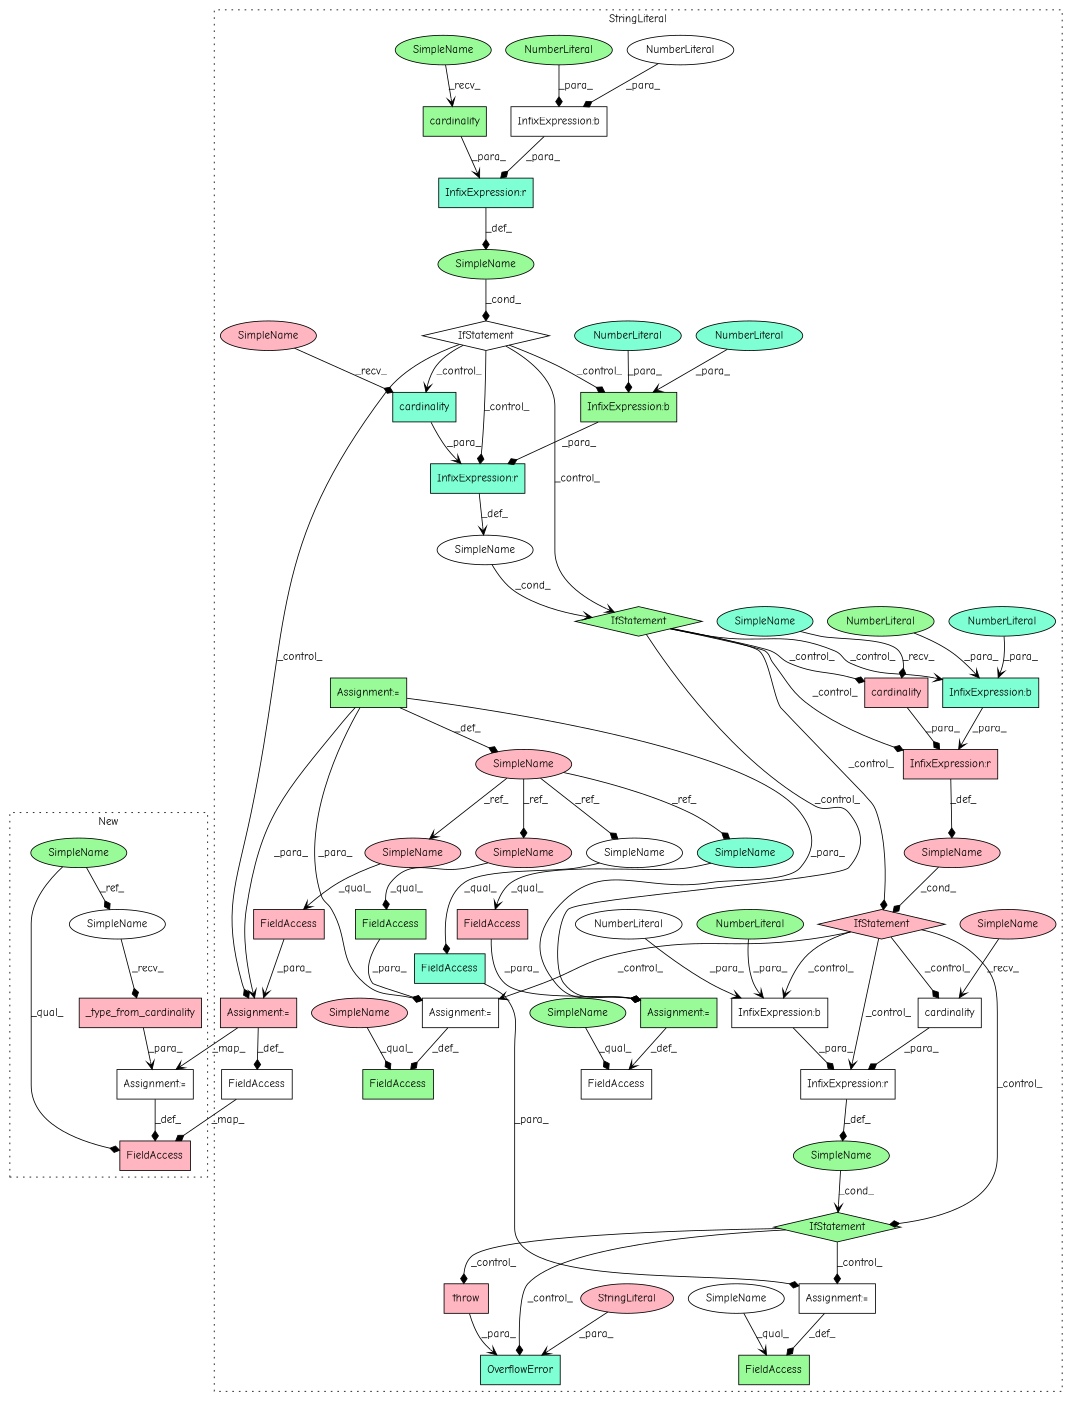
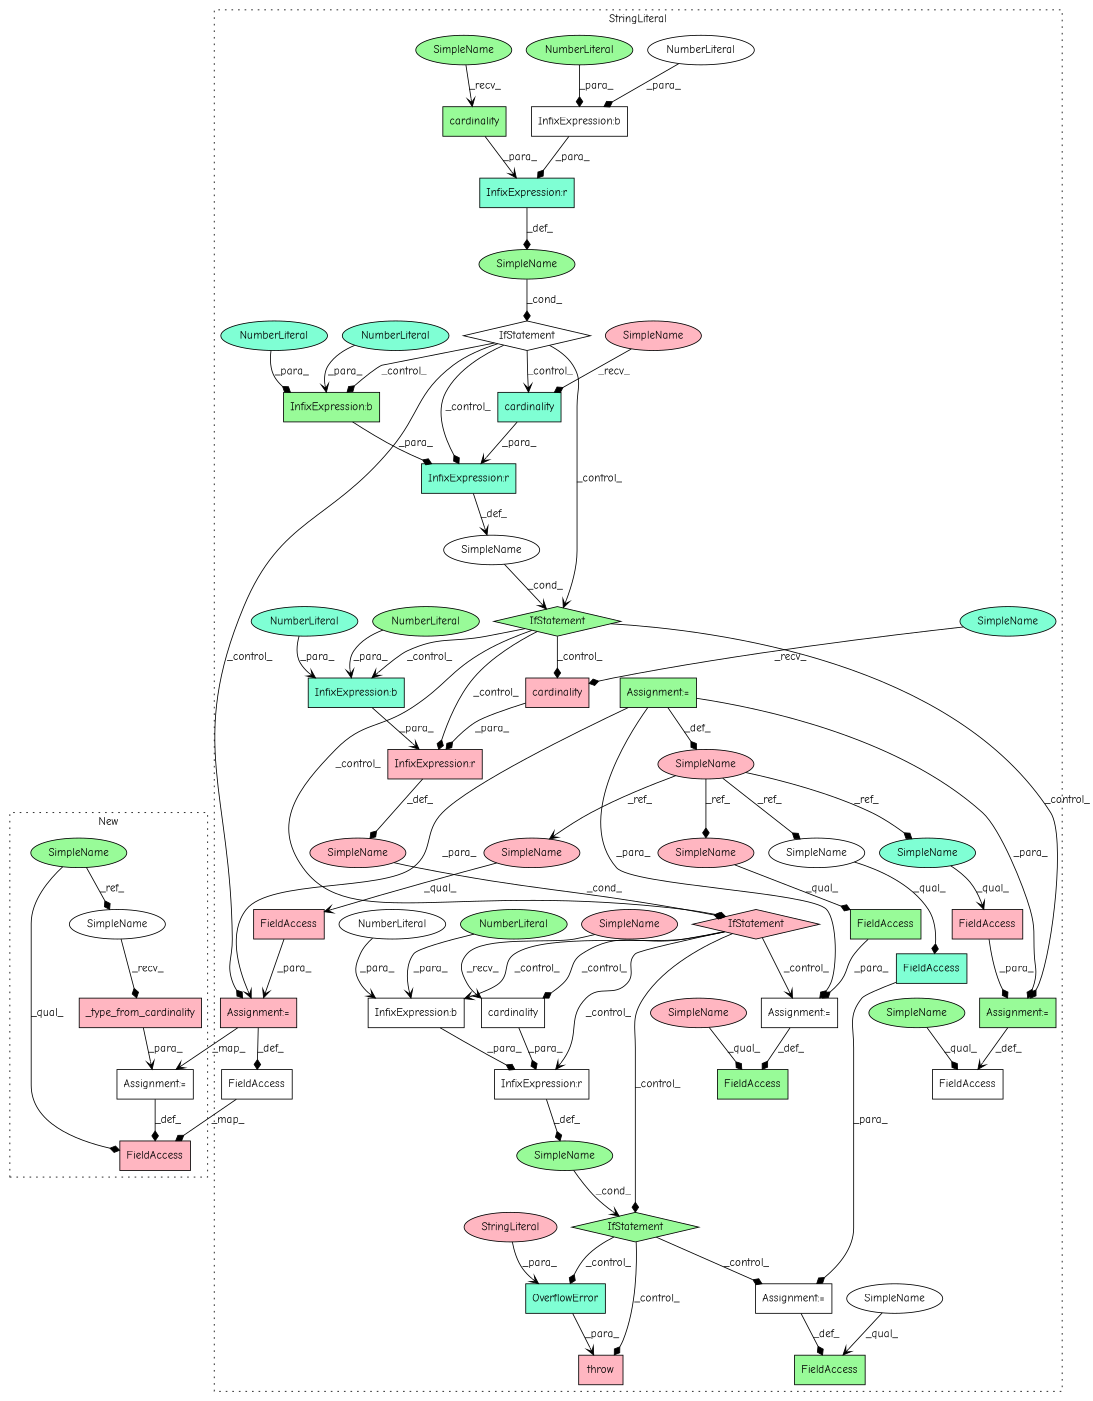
(477, 1333) -> (581, 1330)
